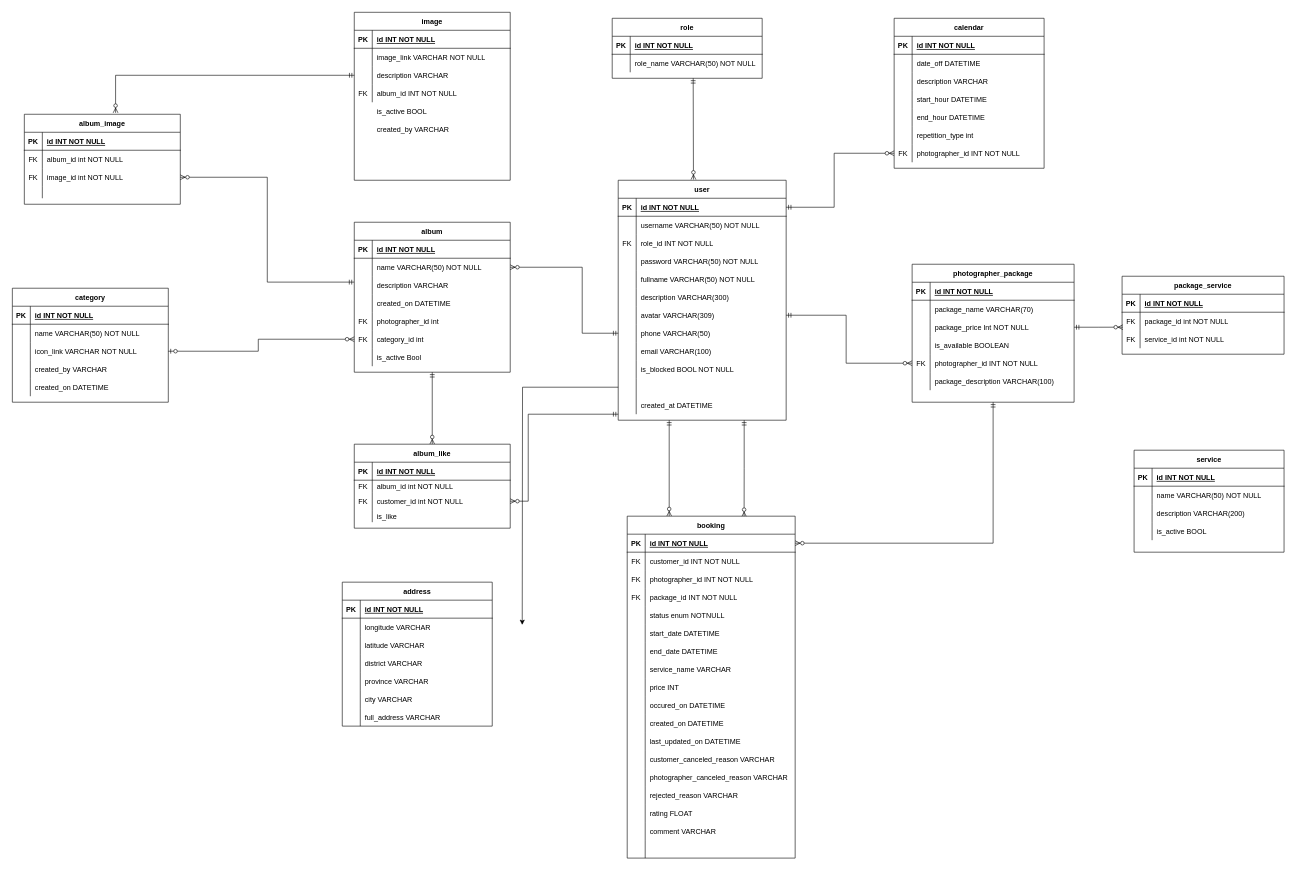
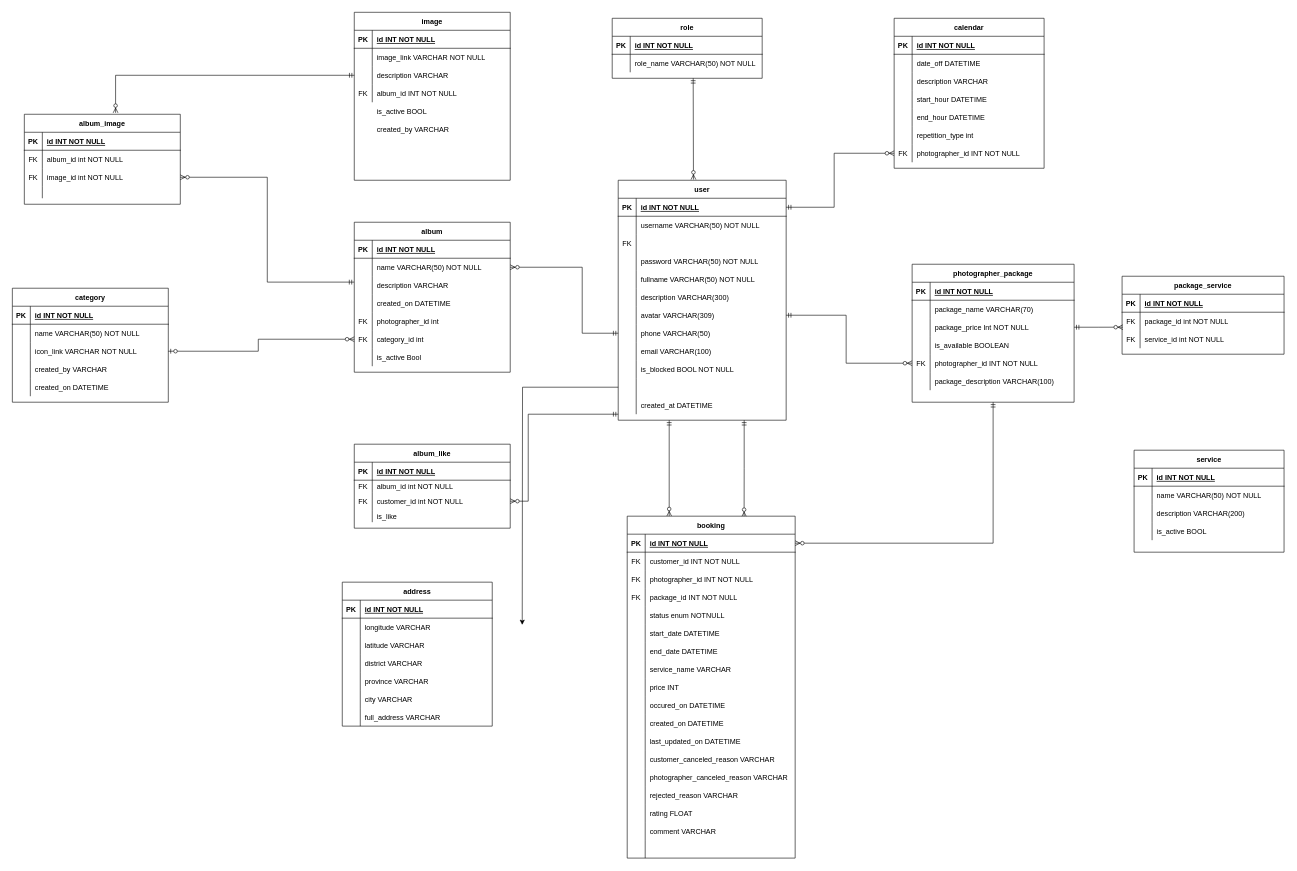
(711, 243) -> none
(432, 409) -> none
